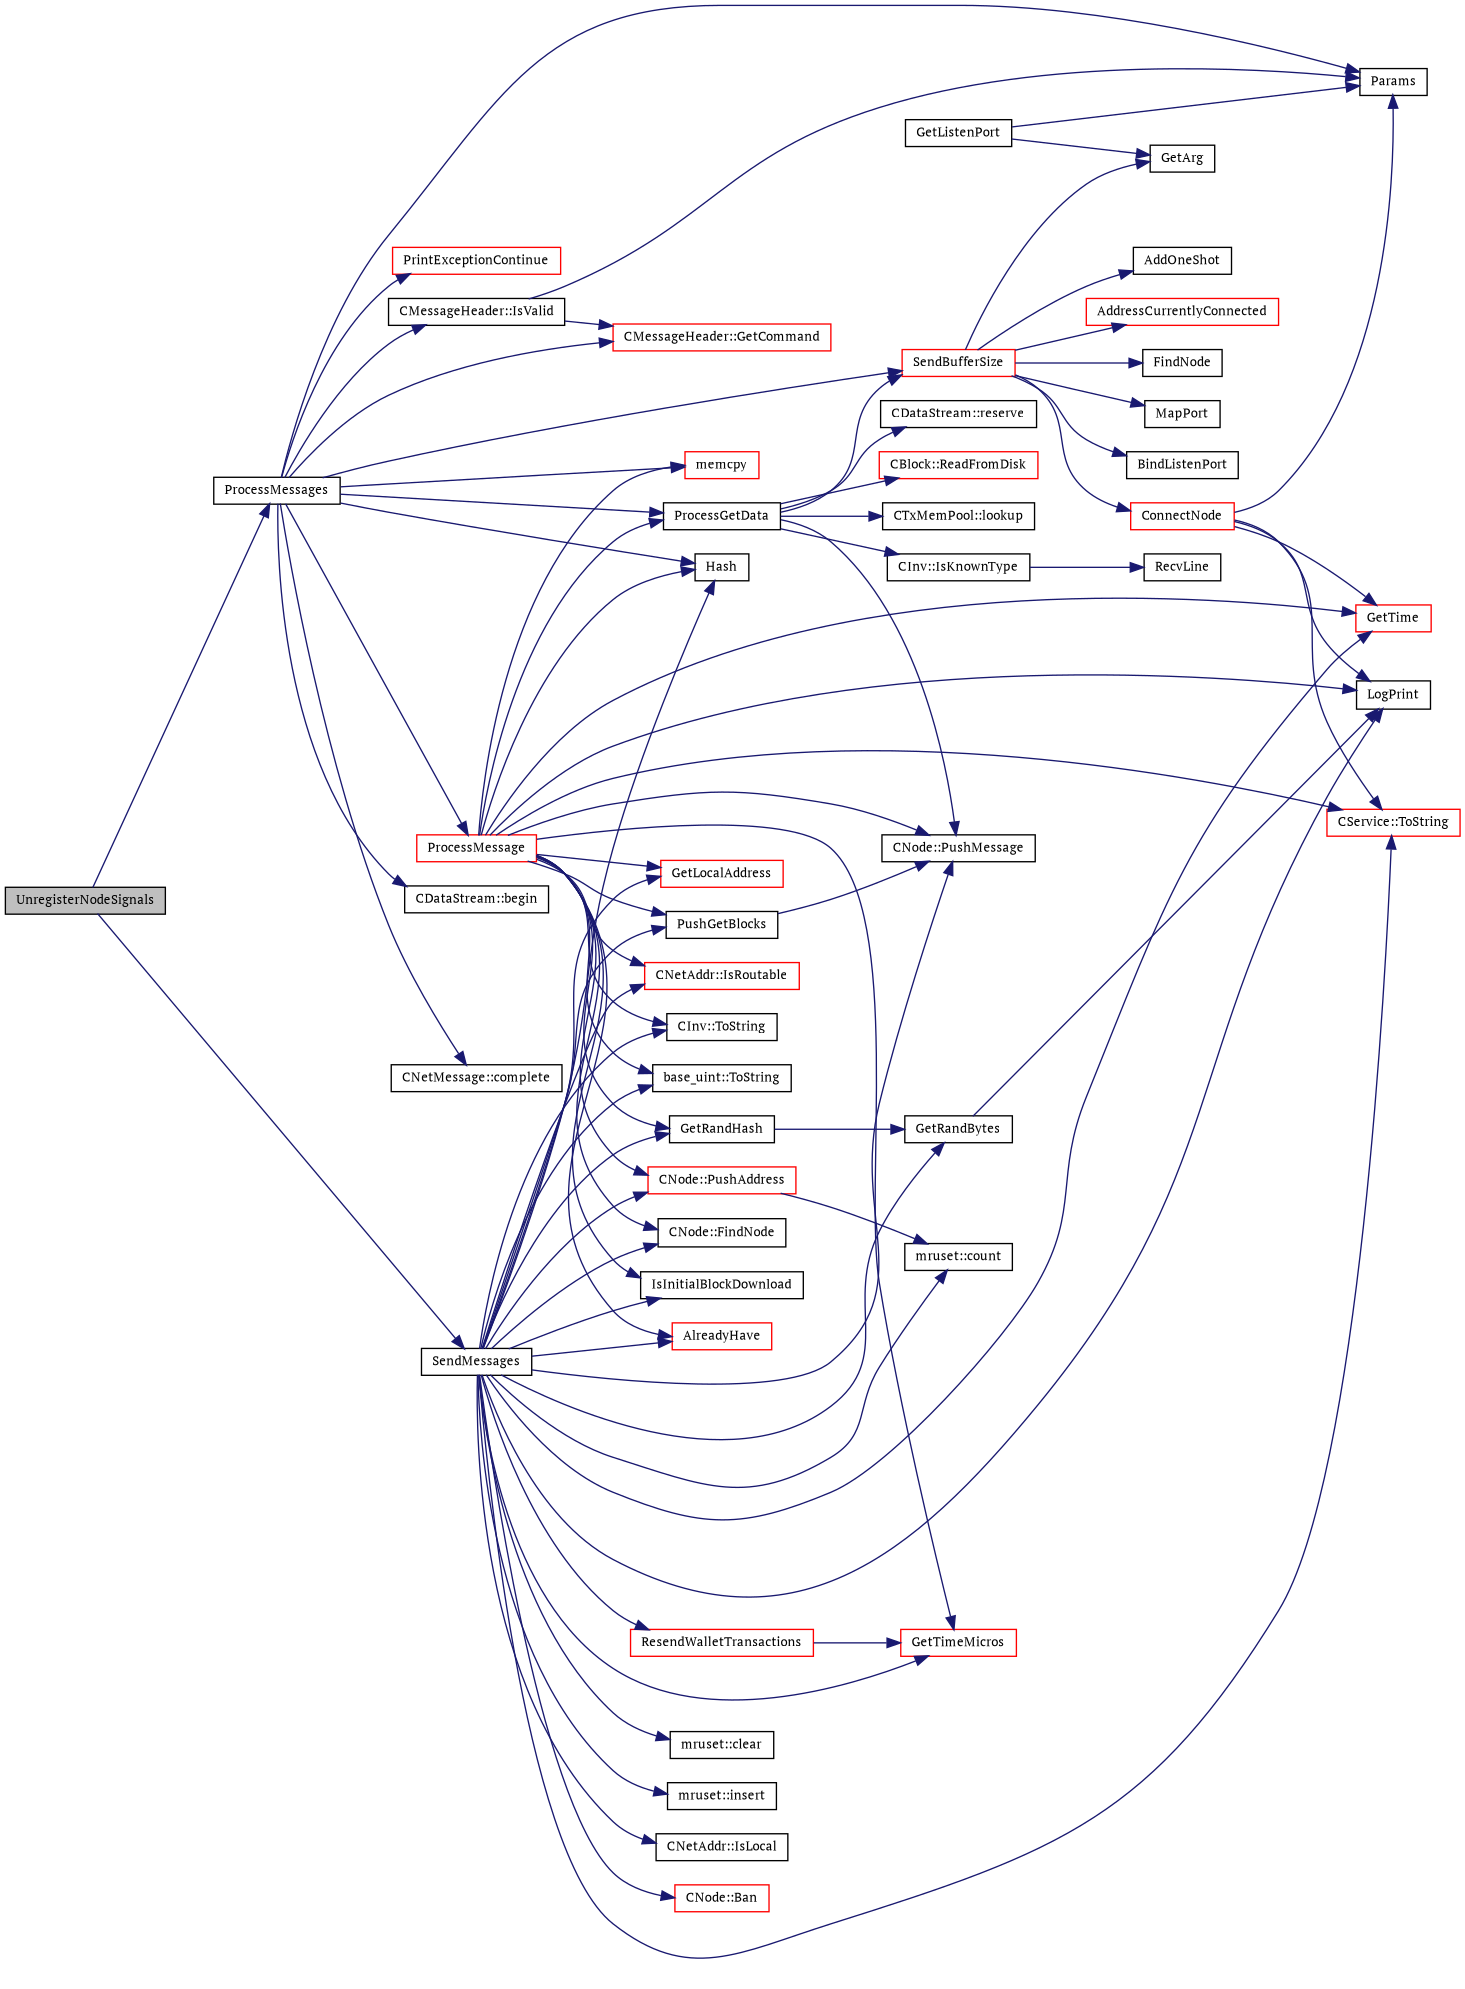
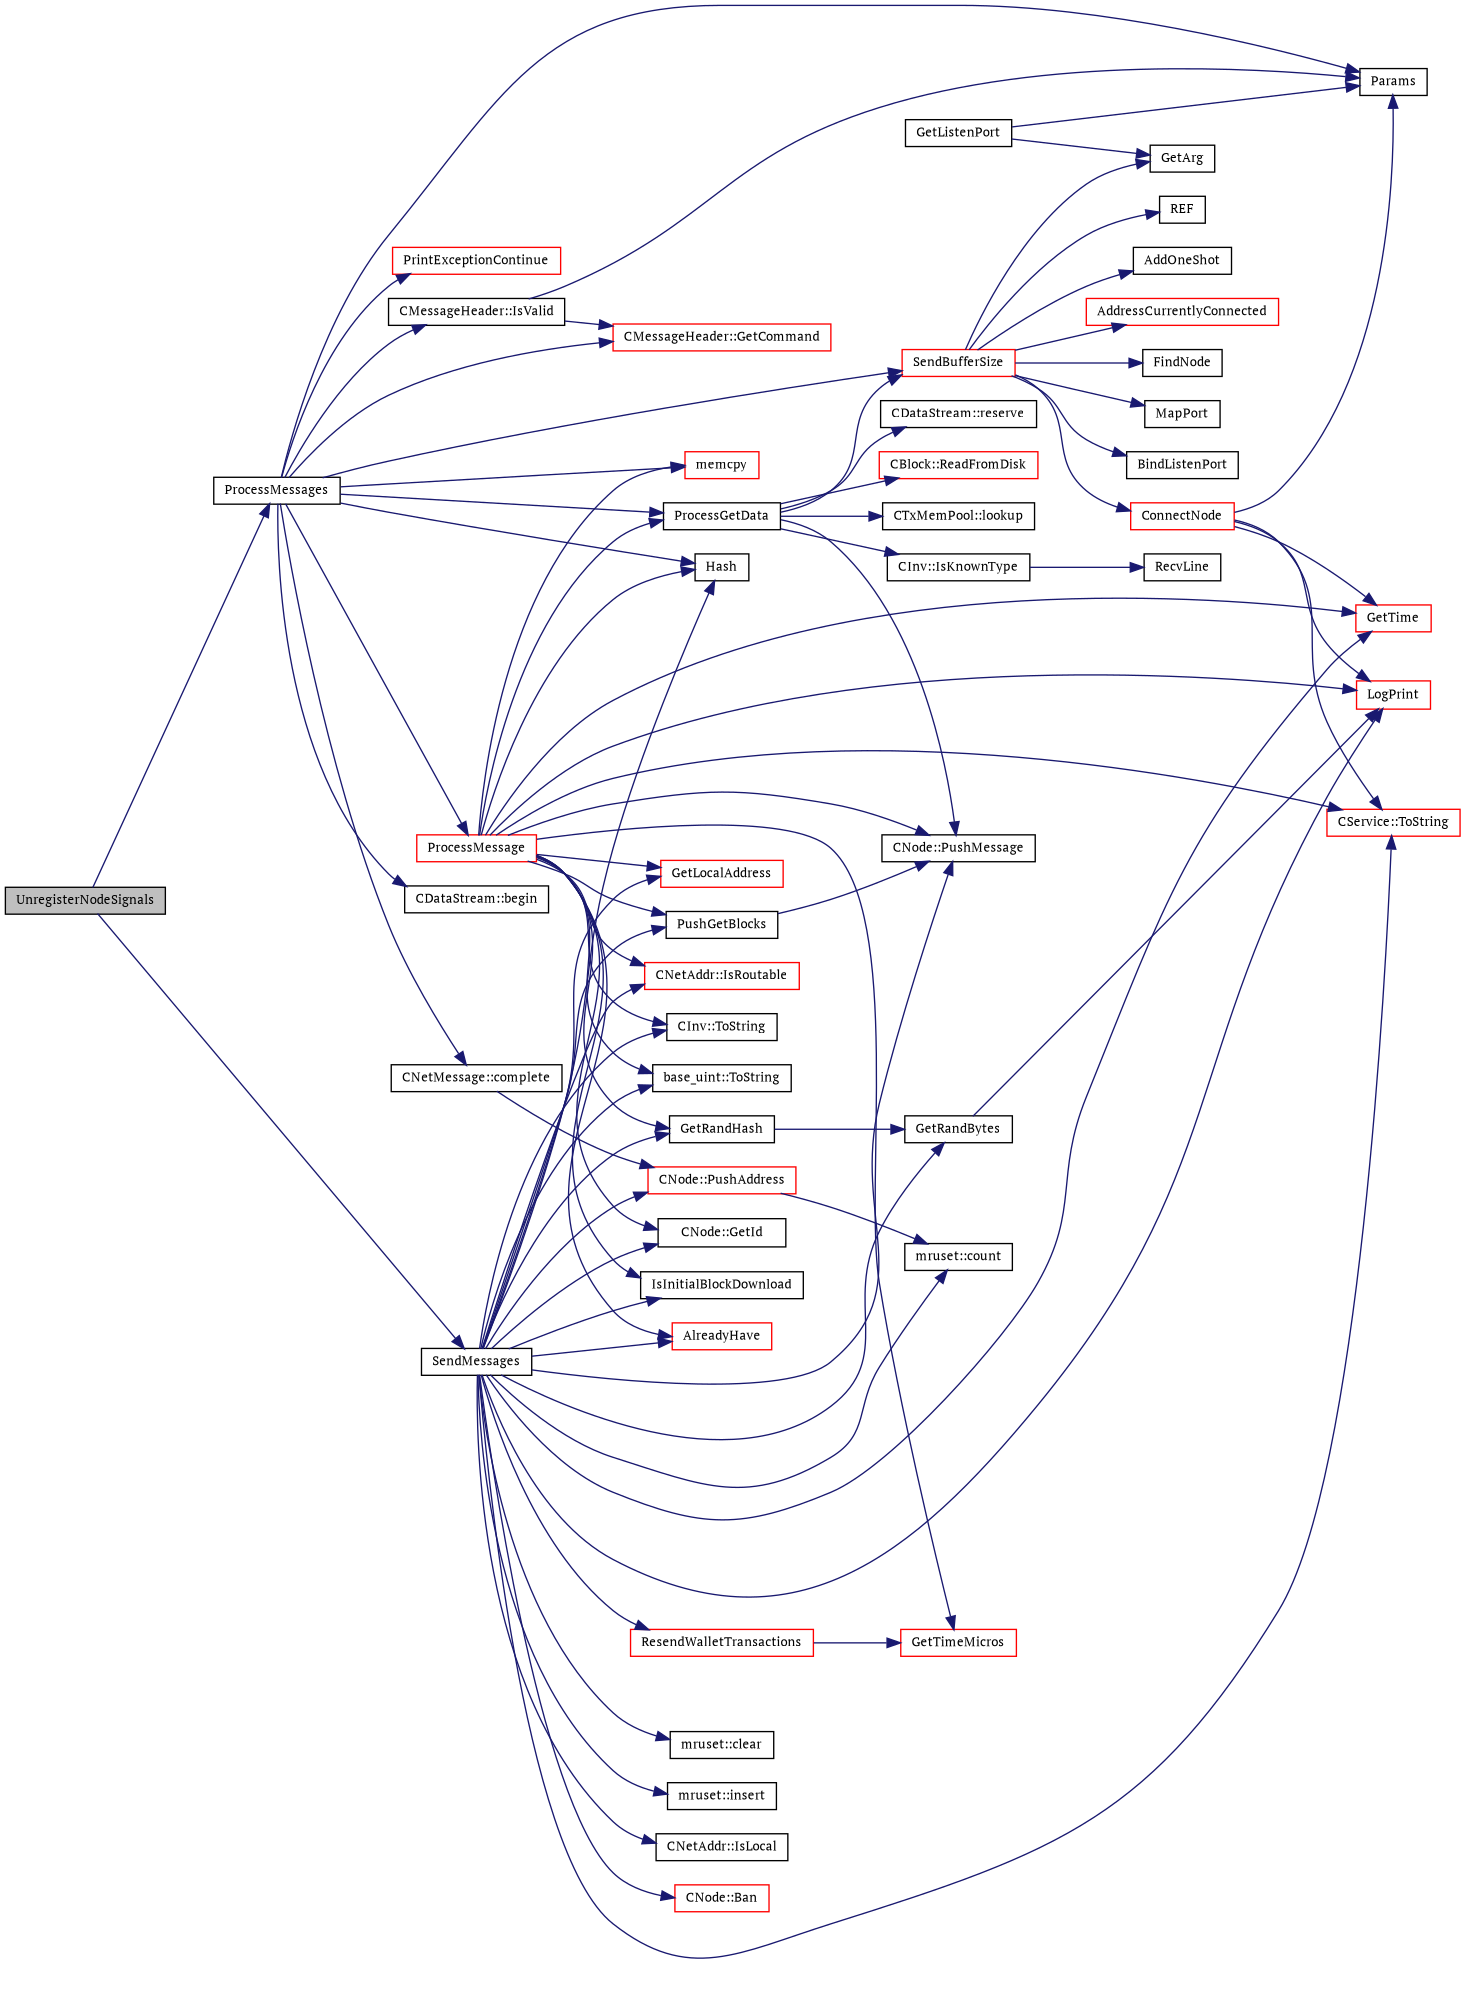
none -> (1182, 210)
(1394, 695) -> (1394, 695)
(589, 1012) -> (566, 1133)
(722, 1233) -> (722, 1233)
(606, 1662) -> none
